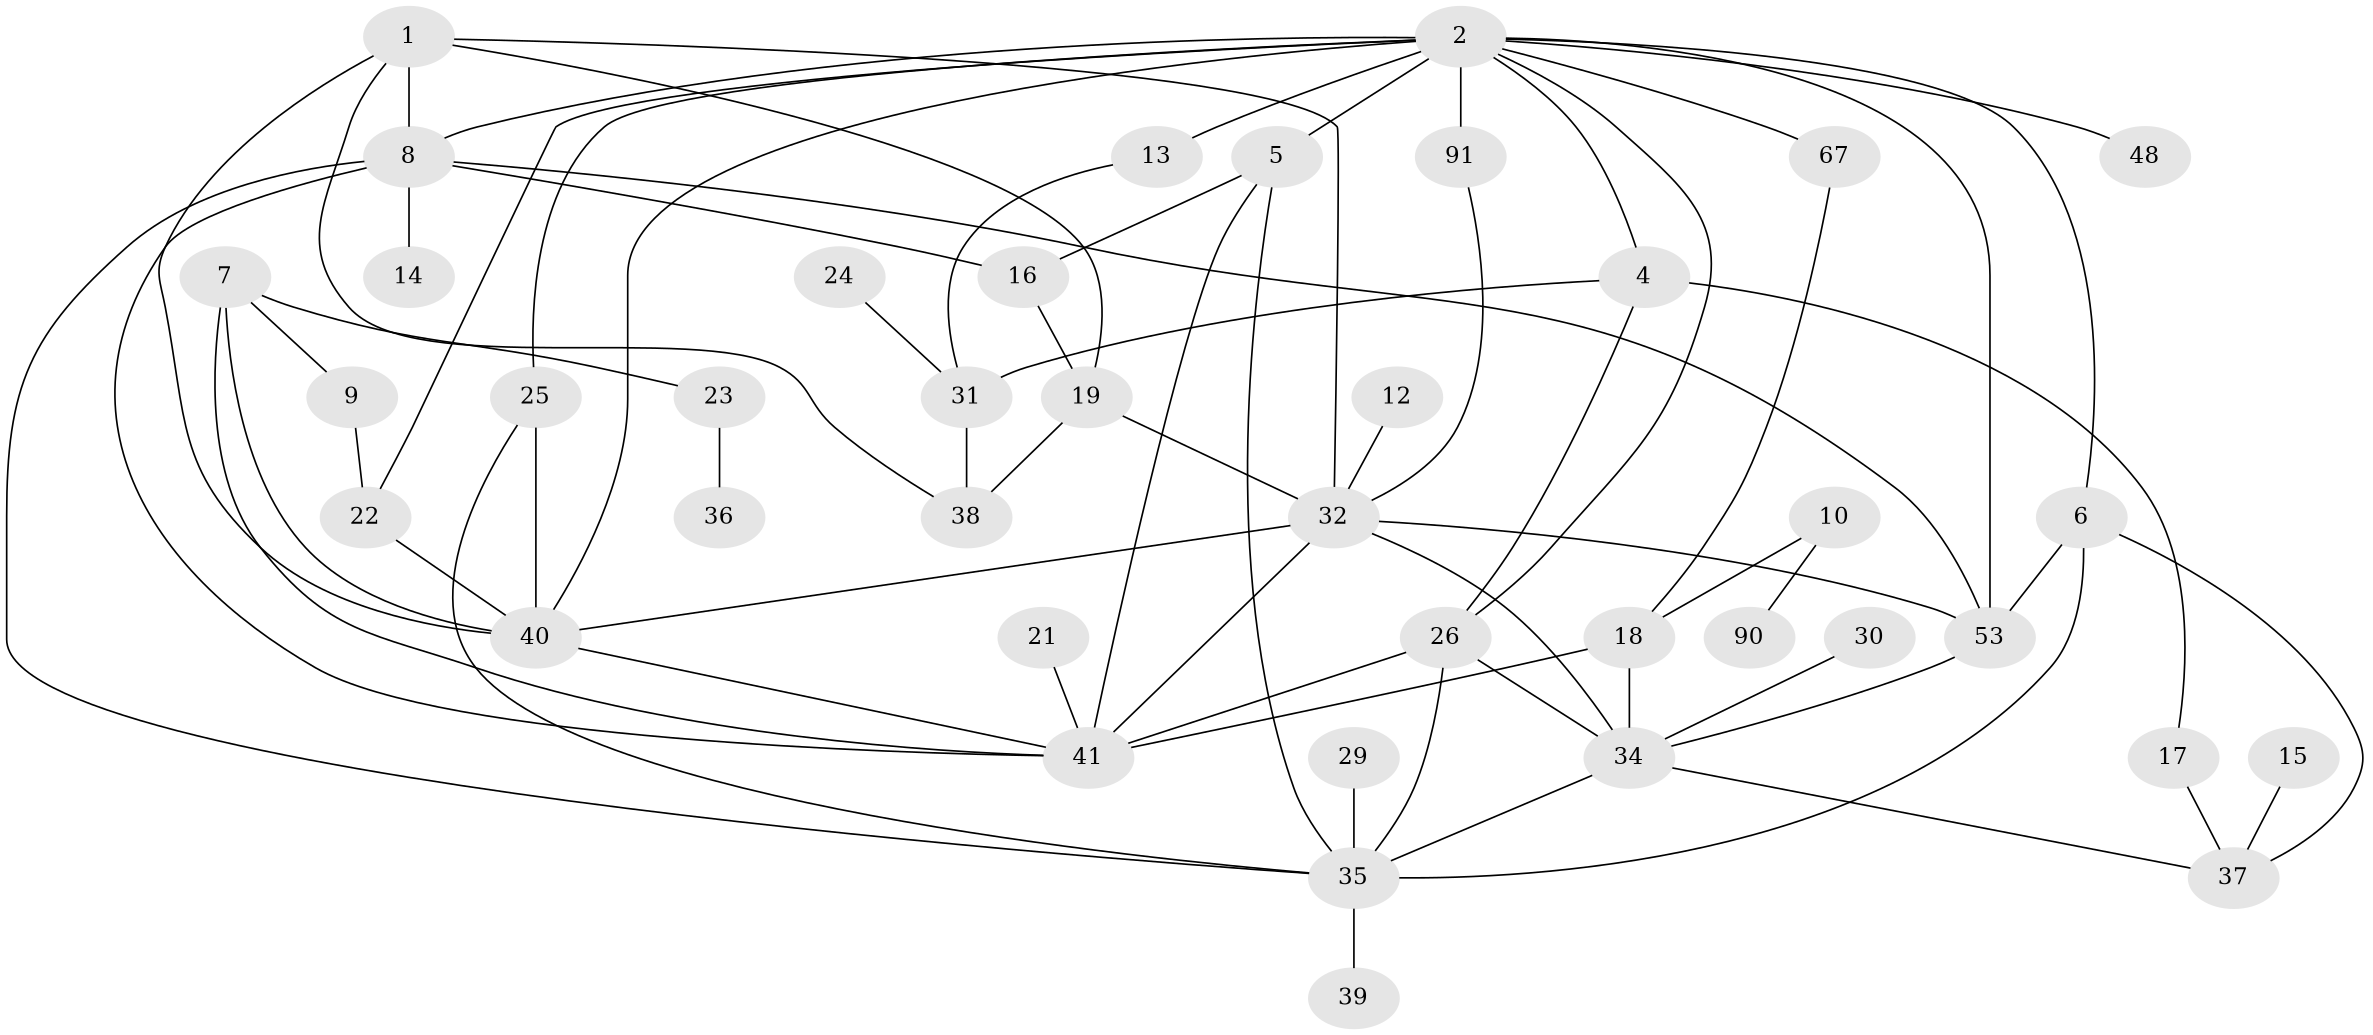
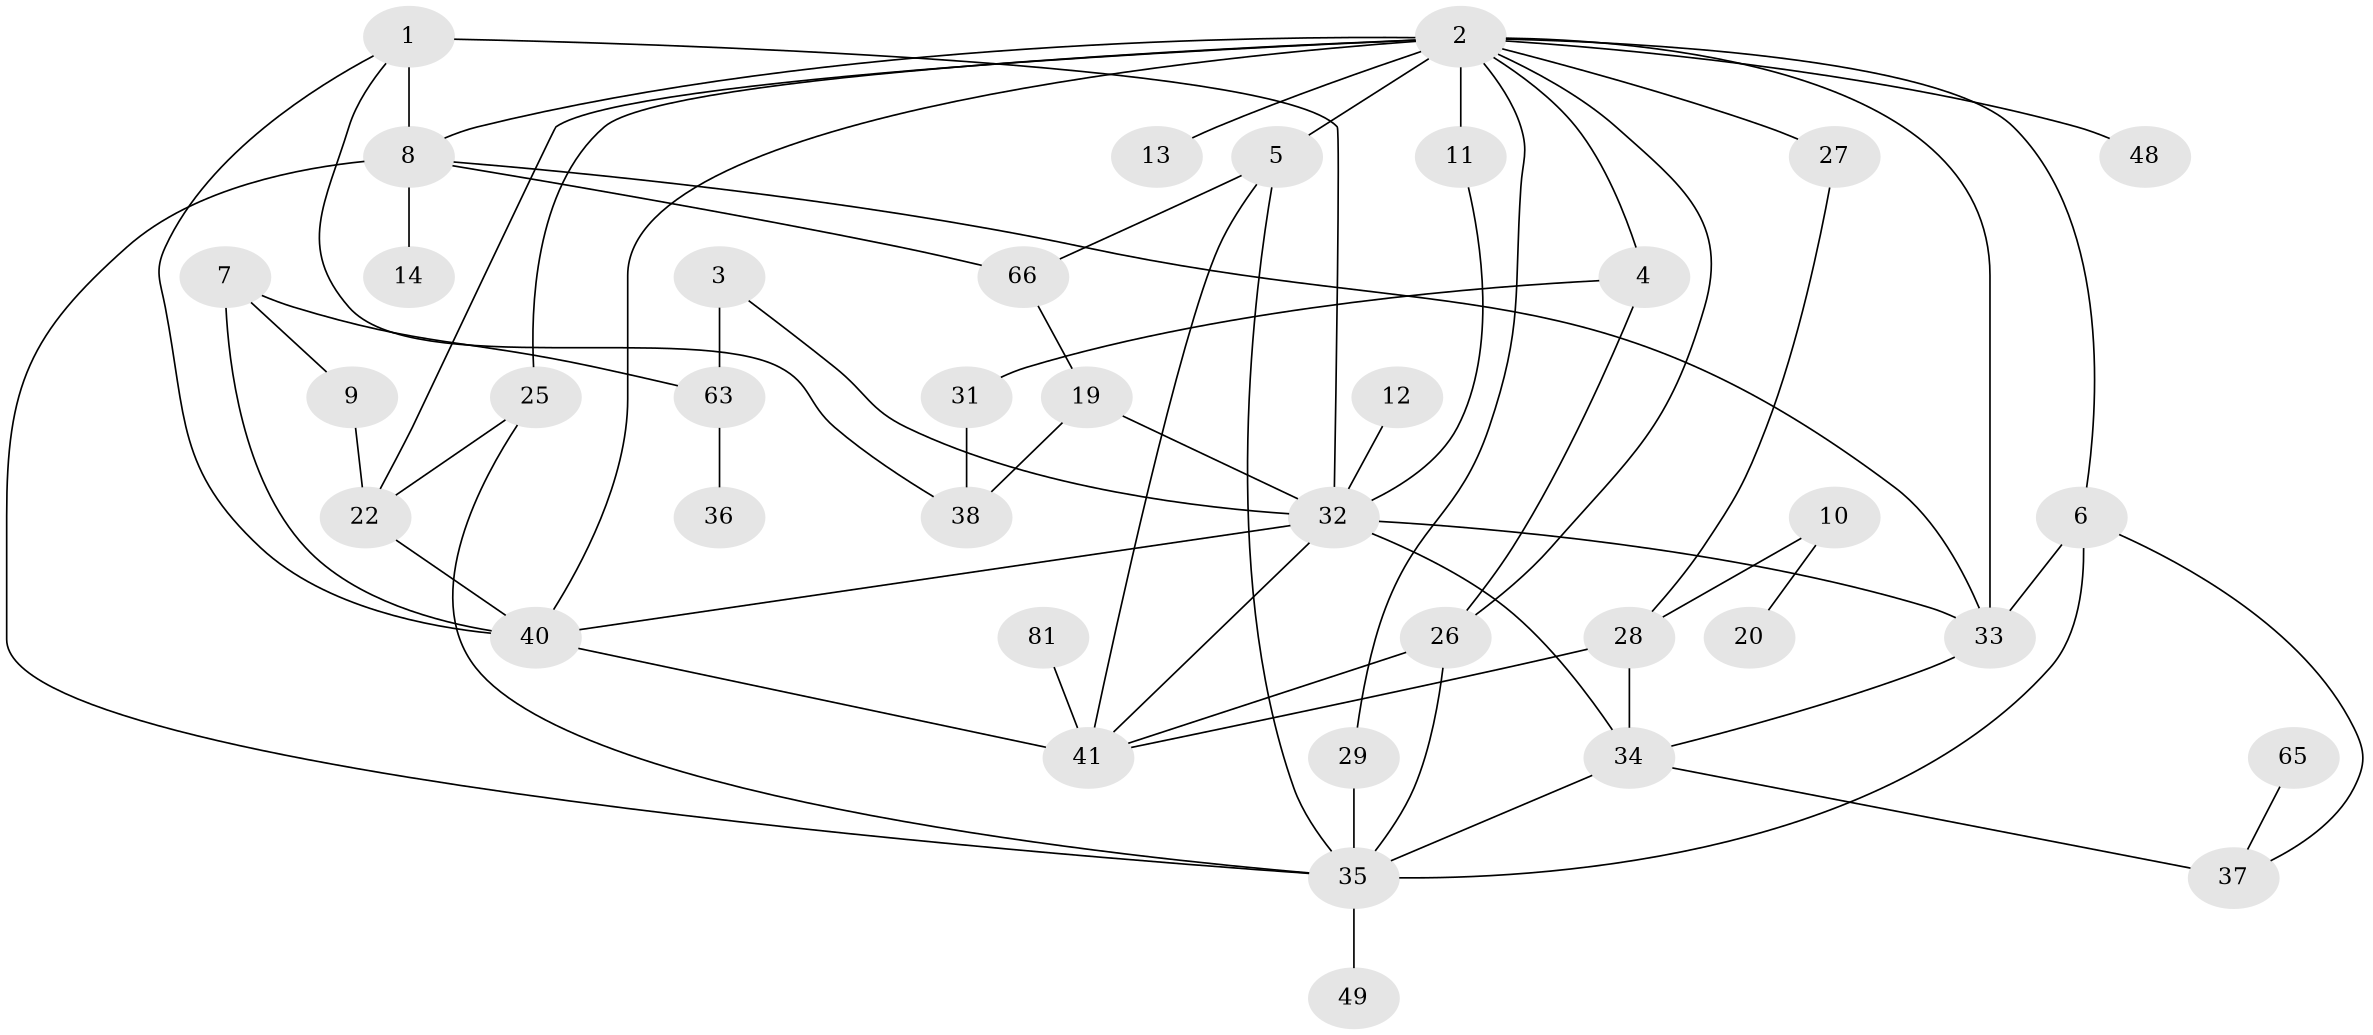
(821, 125) -> none
(1461, 157) -> (1461, 157)
(1835, 157) -> (1835, 157)
(991, 217) -> none
none -> (720, 277)
(840, 277) -> none
(1023, 277) -> (1023, 277)
(720, 397) -> (720, 397)
none -> (1496, 405)
(536, 517) -> (451, 458)
(1043, 638) -> (1043, 638)
(1629, 638) -> (1629, 638)
(1750, 638) -> (1750, 638)
(1870, 638) -> none
(1990, 638) -> (1990, 638)
(318, 669) -> none
(511, 678) -> none
(1538, 698) -> none
(2174, 758) -> none
(2294, 758) -> (2294, 758)
(1354, 998) -> (1354, 998)
